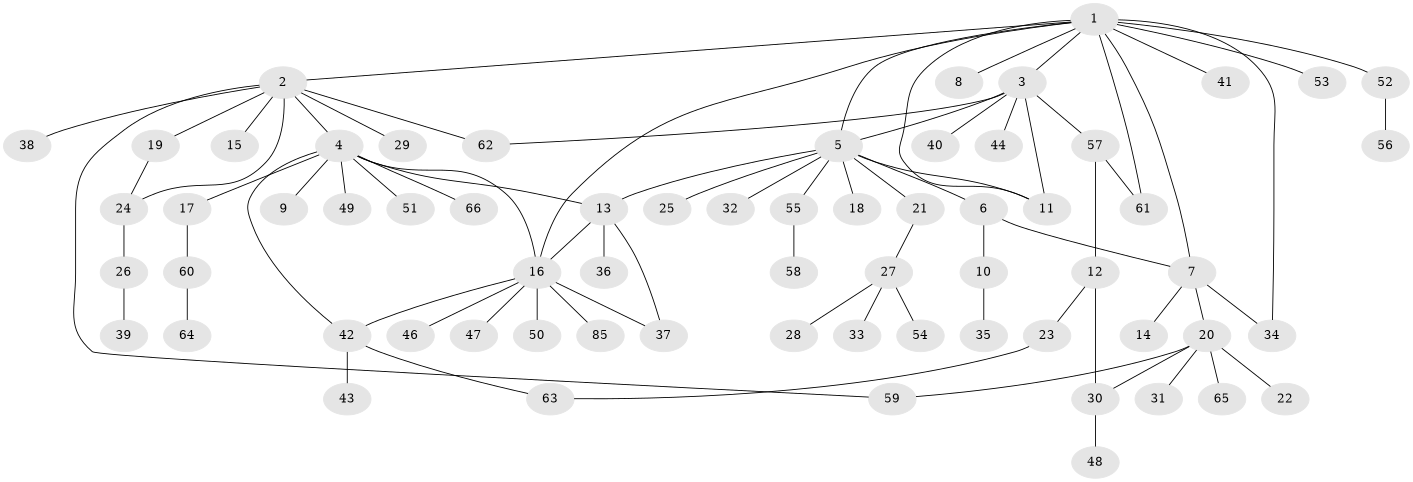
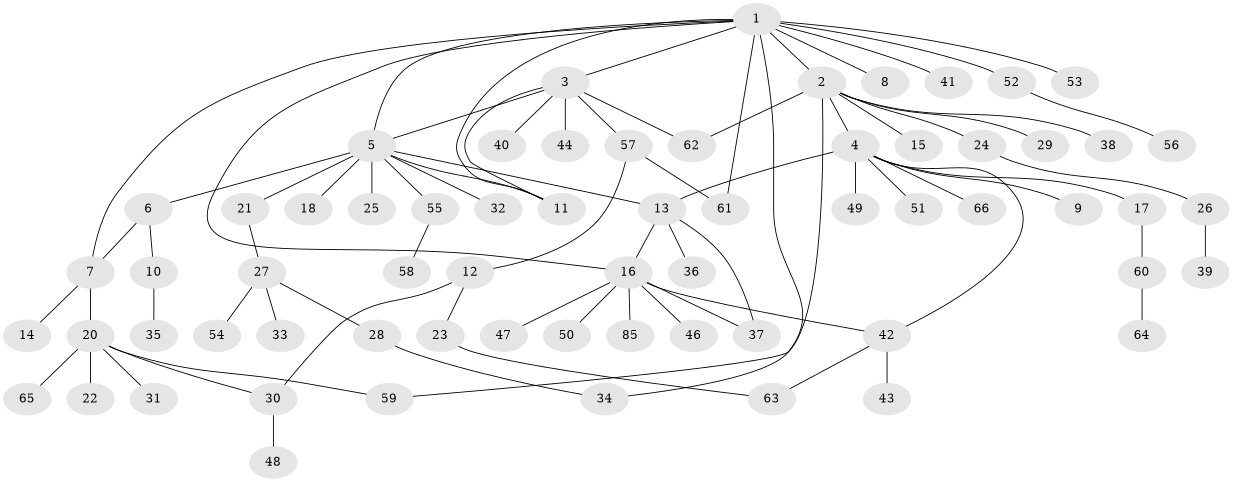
(156, 146) -> none
(469, 174) -> none
(1232, 304) -> (488, 375)
